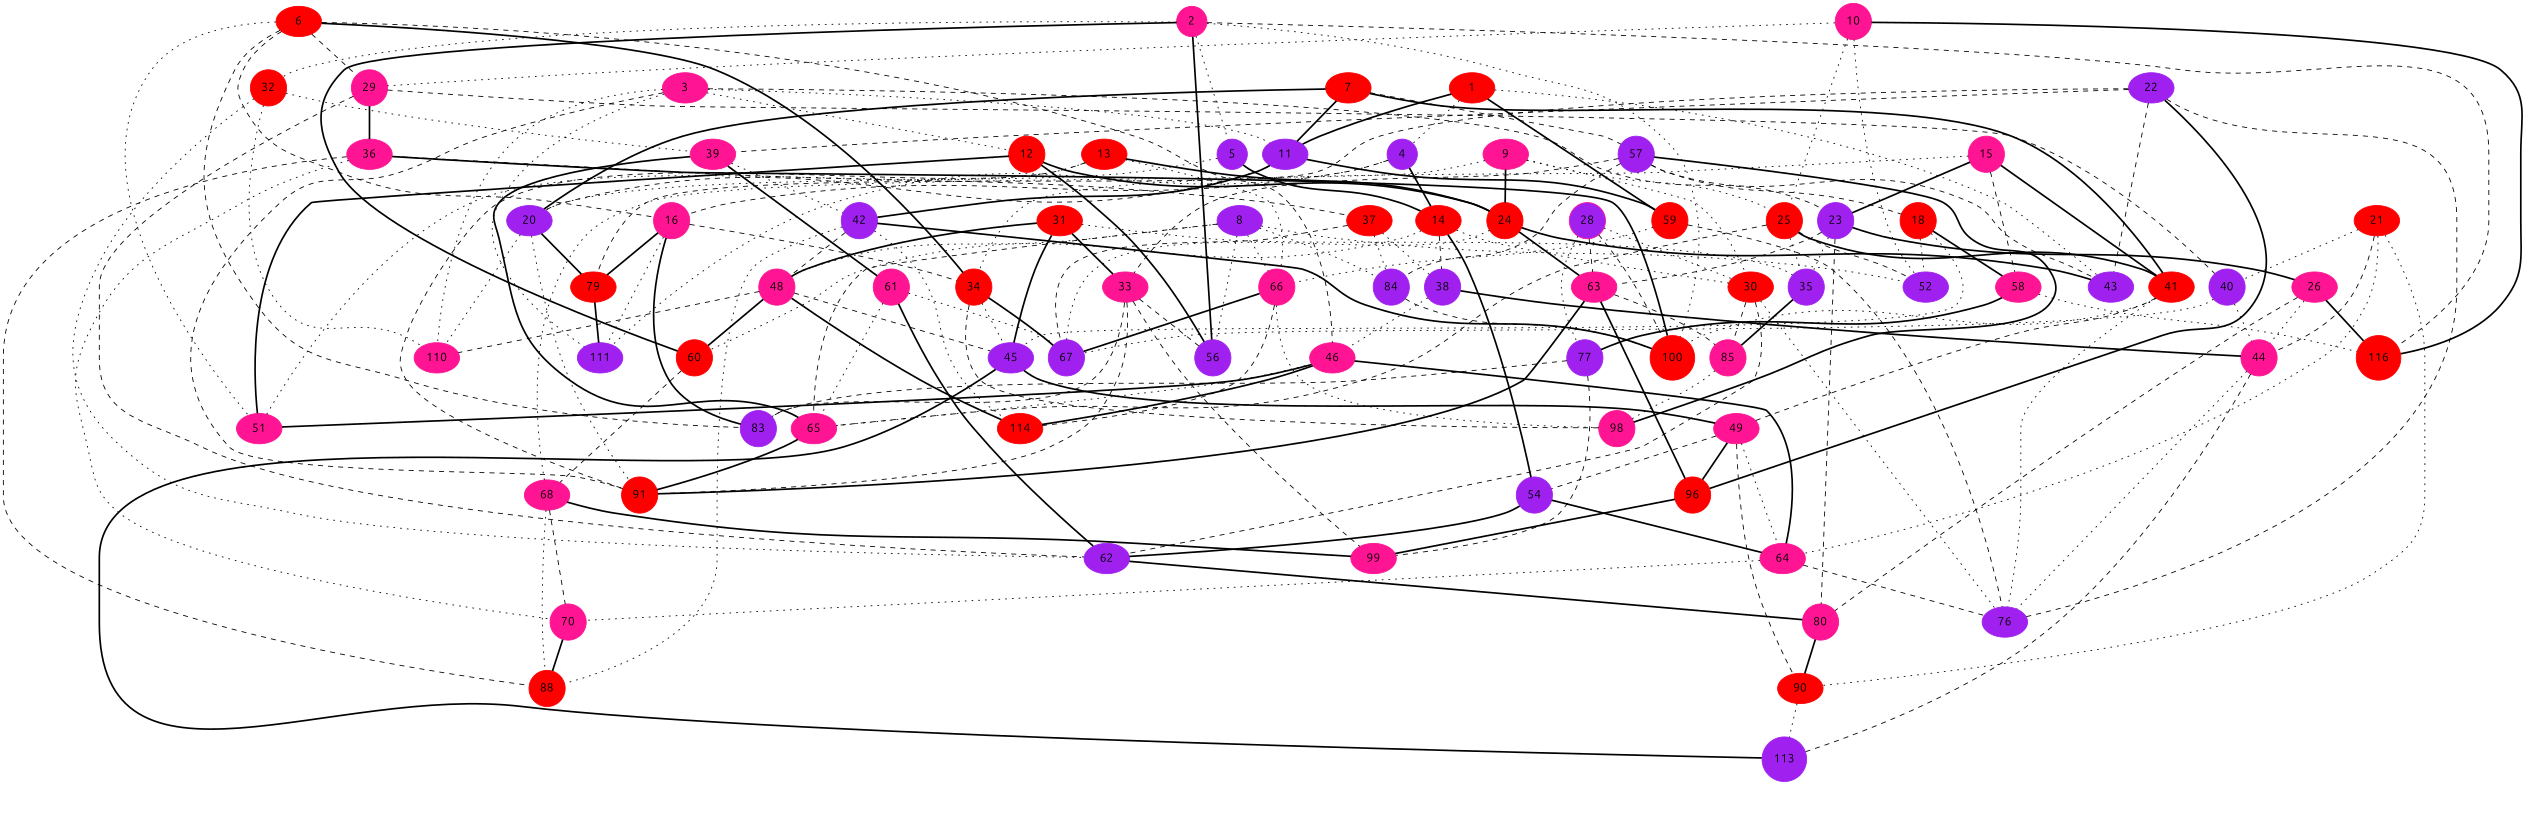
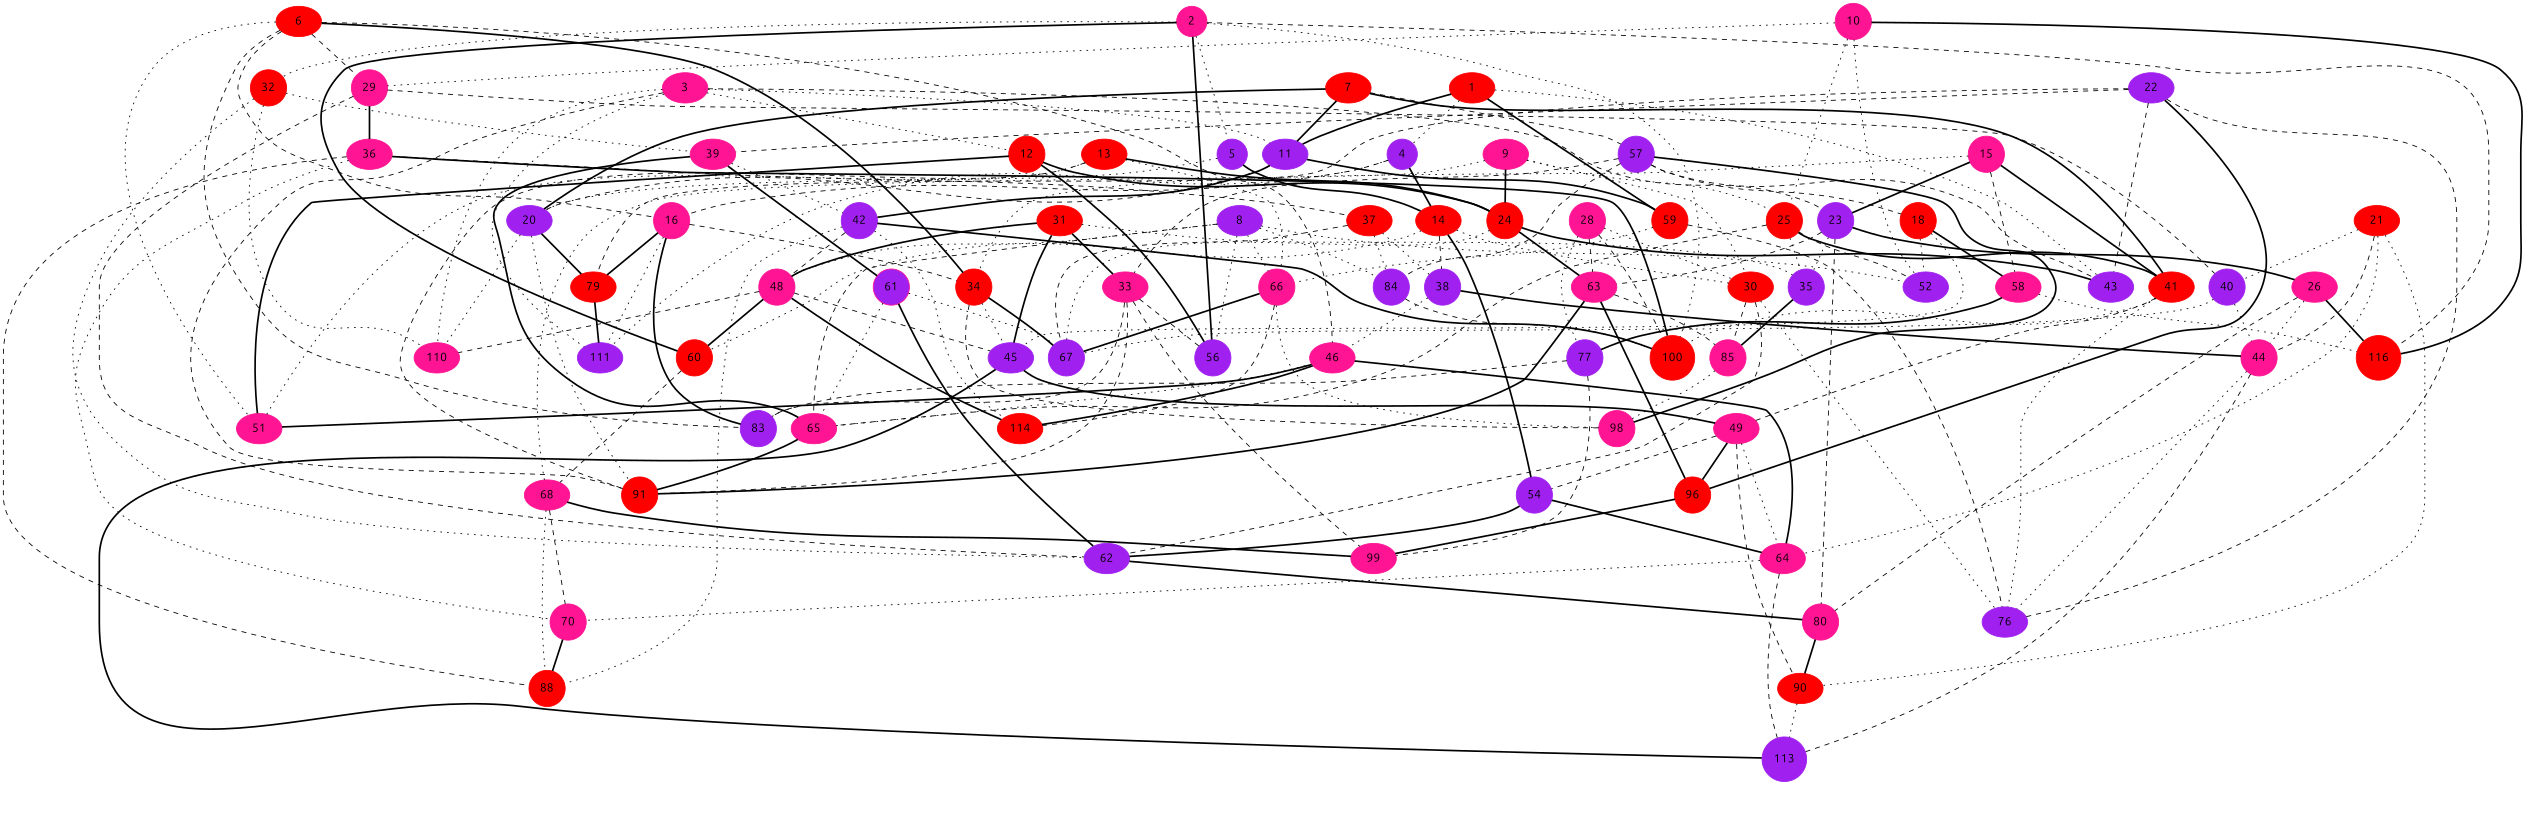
(1587, 221) -> (1587, 221)
(891, 287) -> (891, 287)
(1894, 590) -> (1768, 656)
